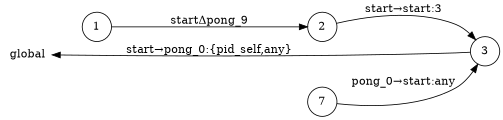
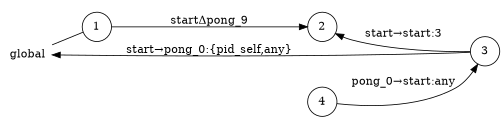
(405, 15) -> (406, 49)
none -> (68, 39)
(322, 102) -> (322, 102)
